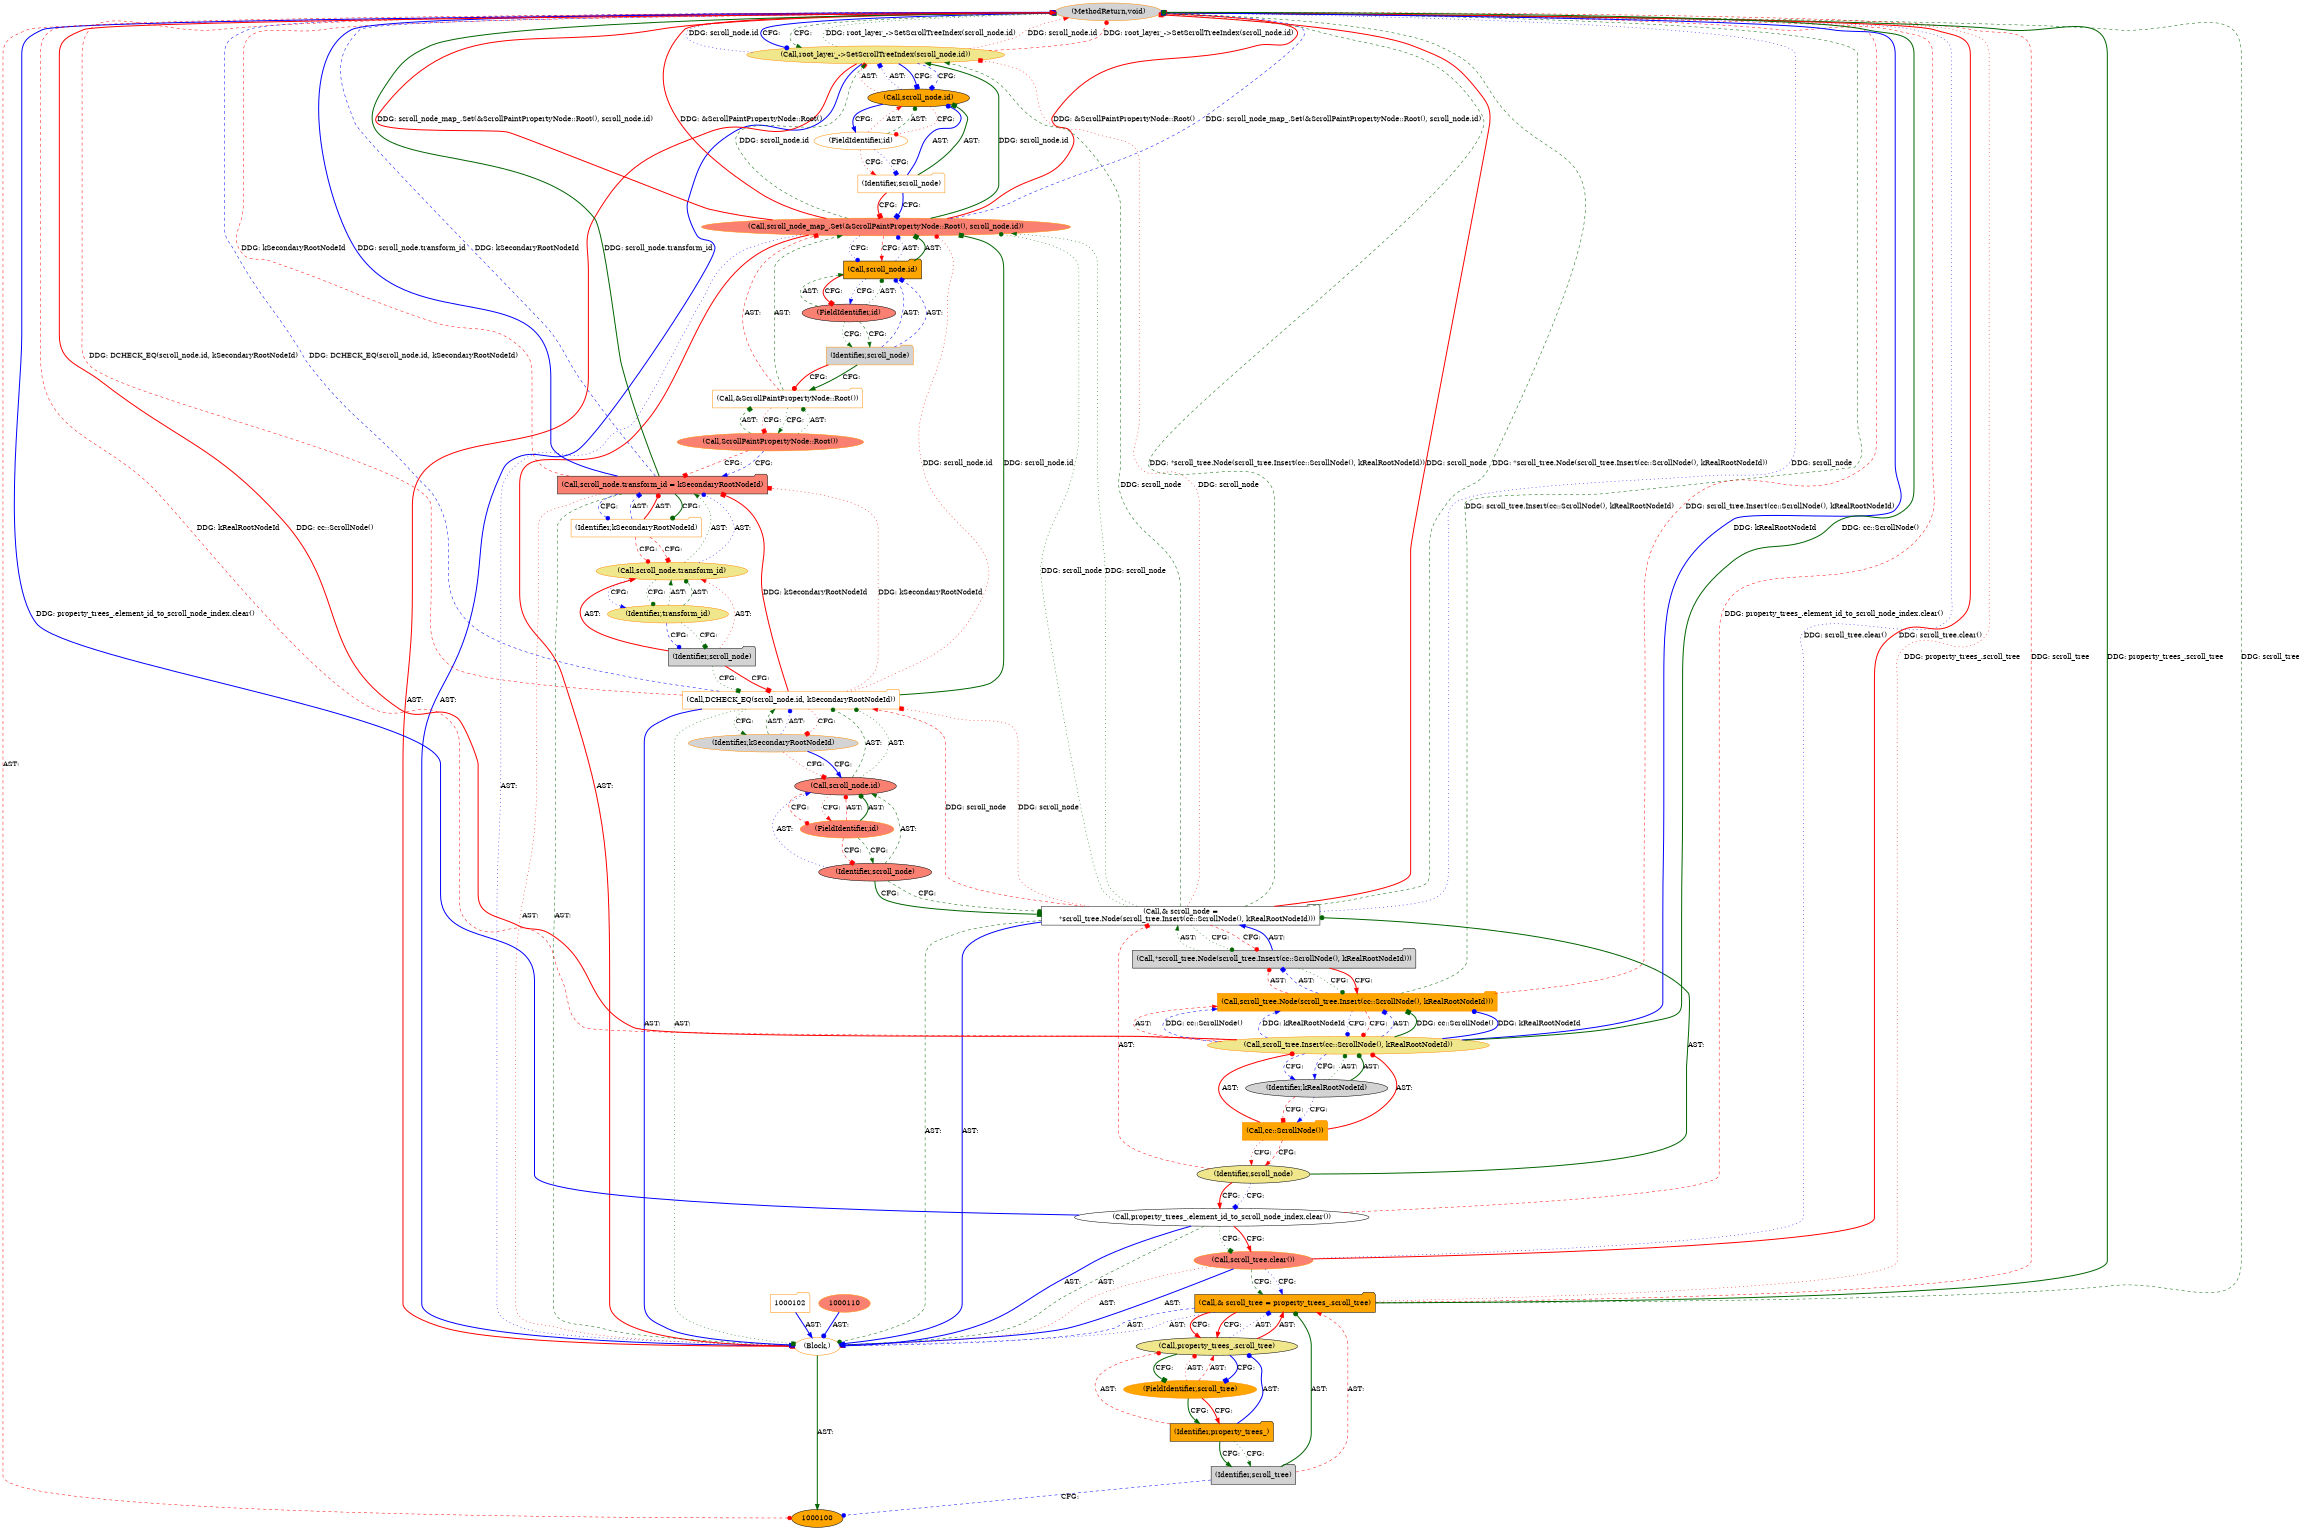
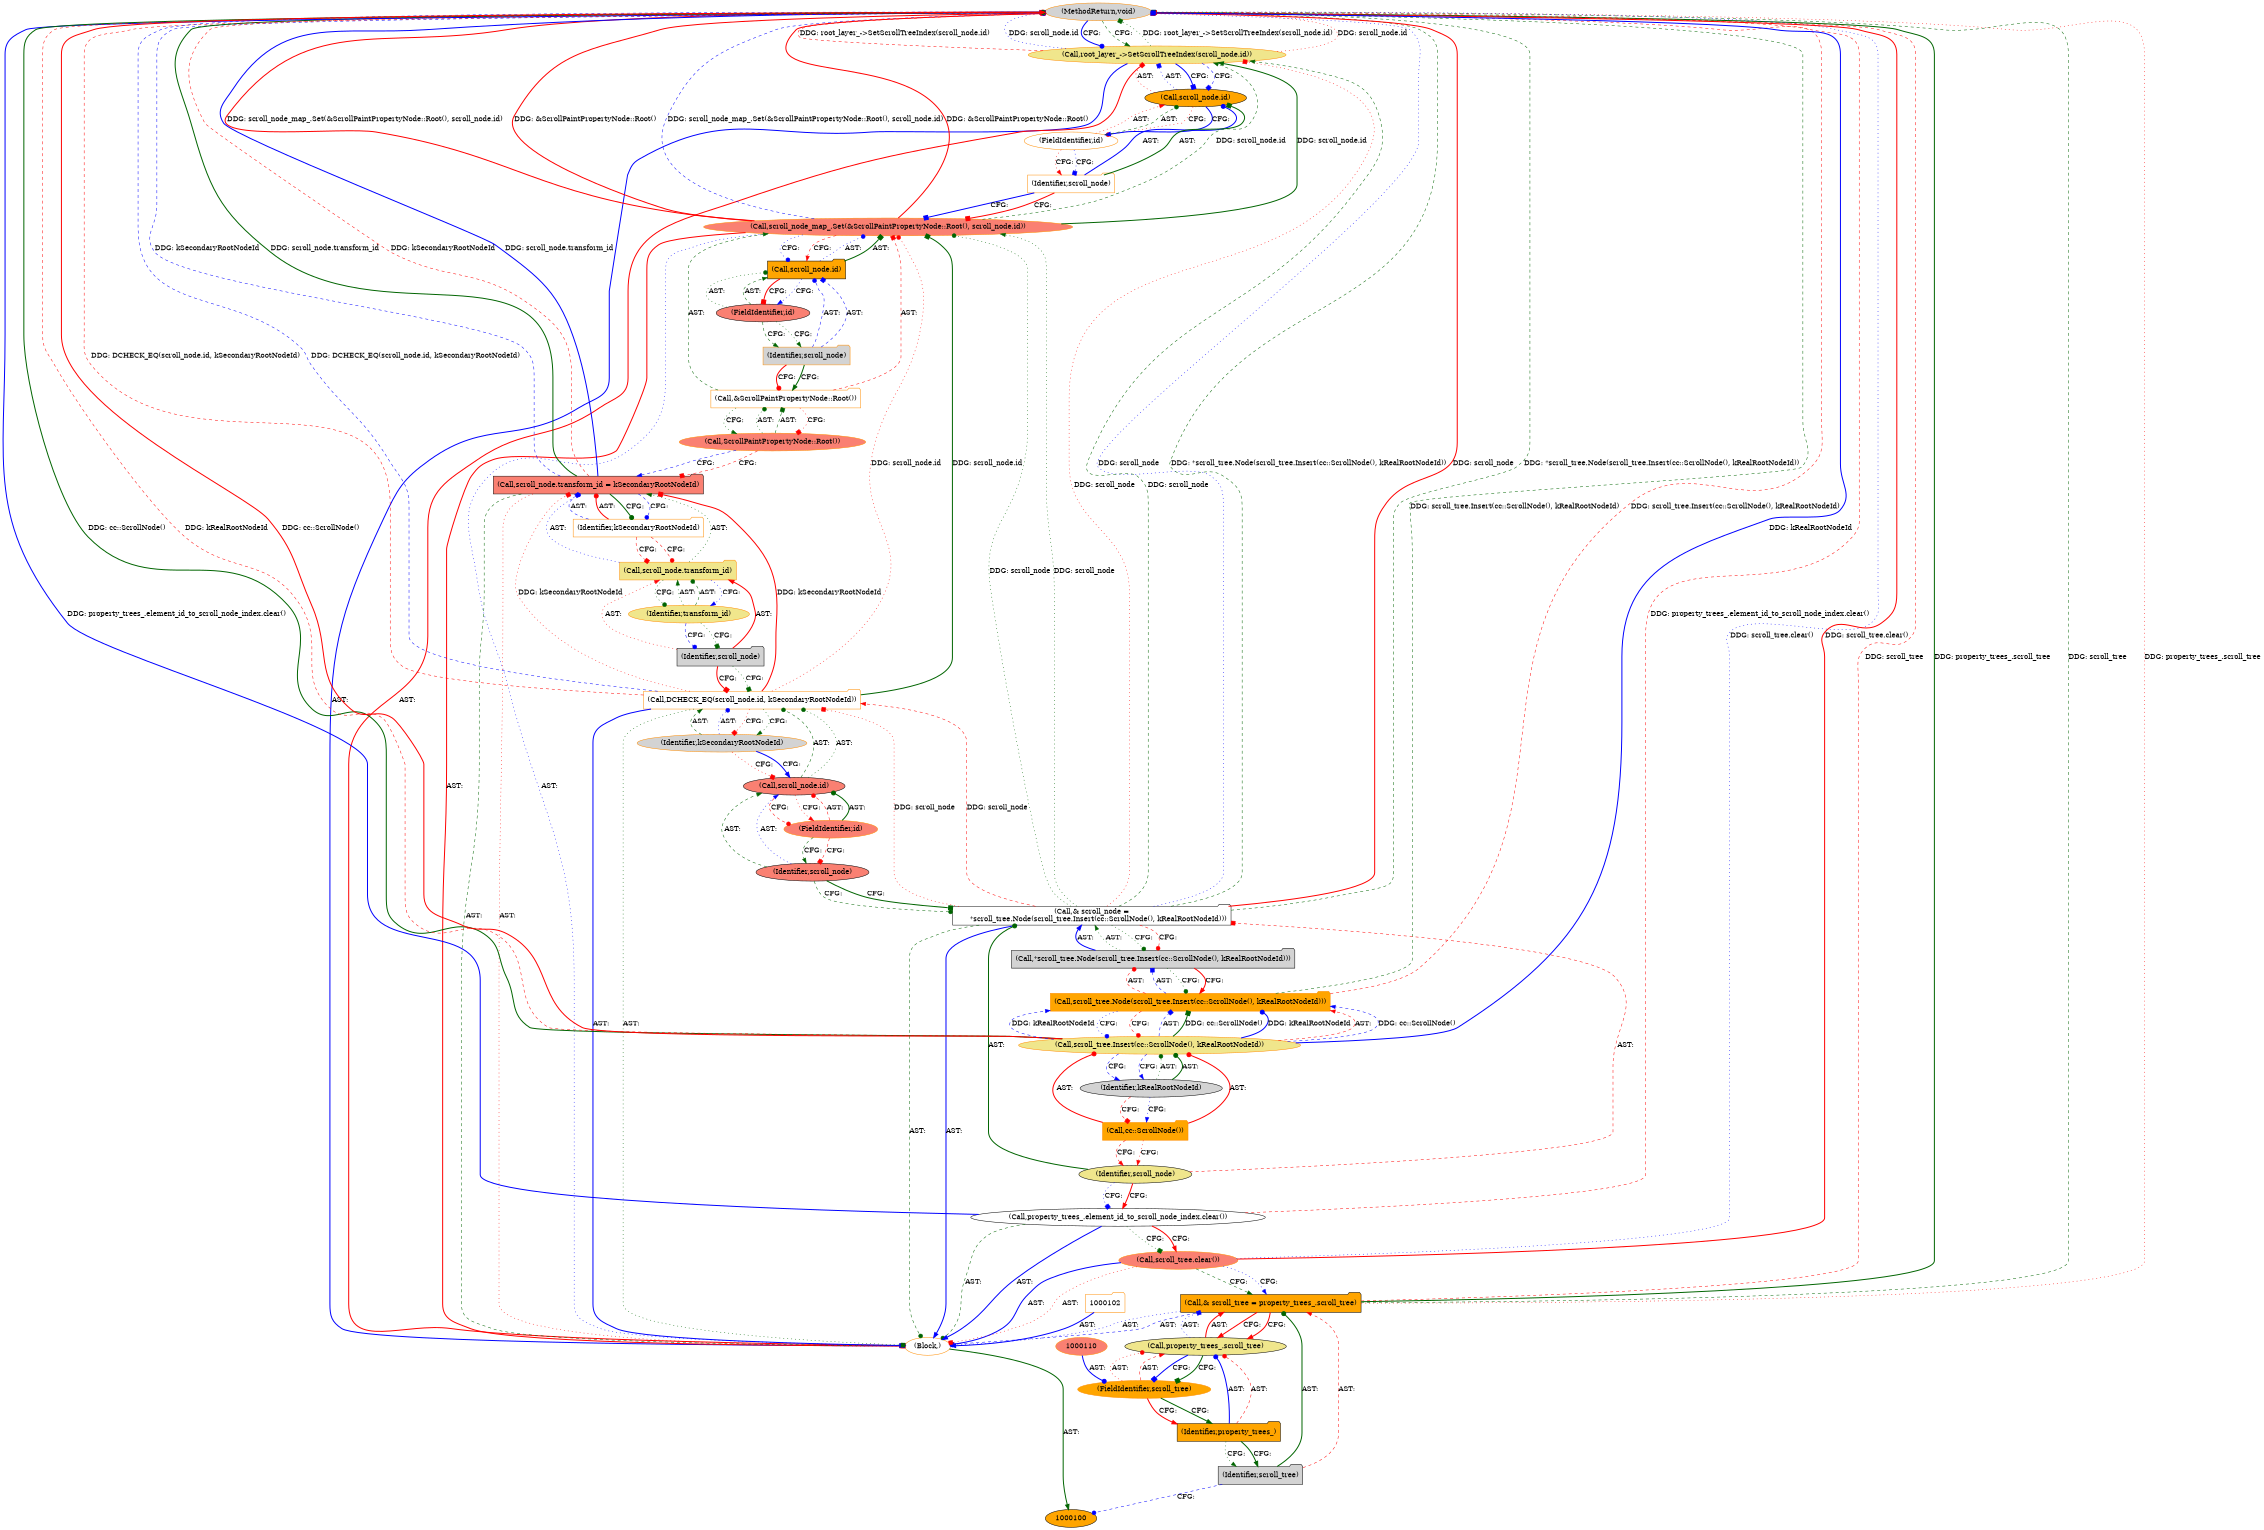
(672, 571) -> (678, 571)
(3, 627) -> none
(832, 1323) -> (1089, 1371)
